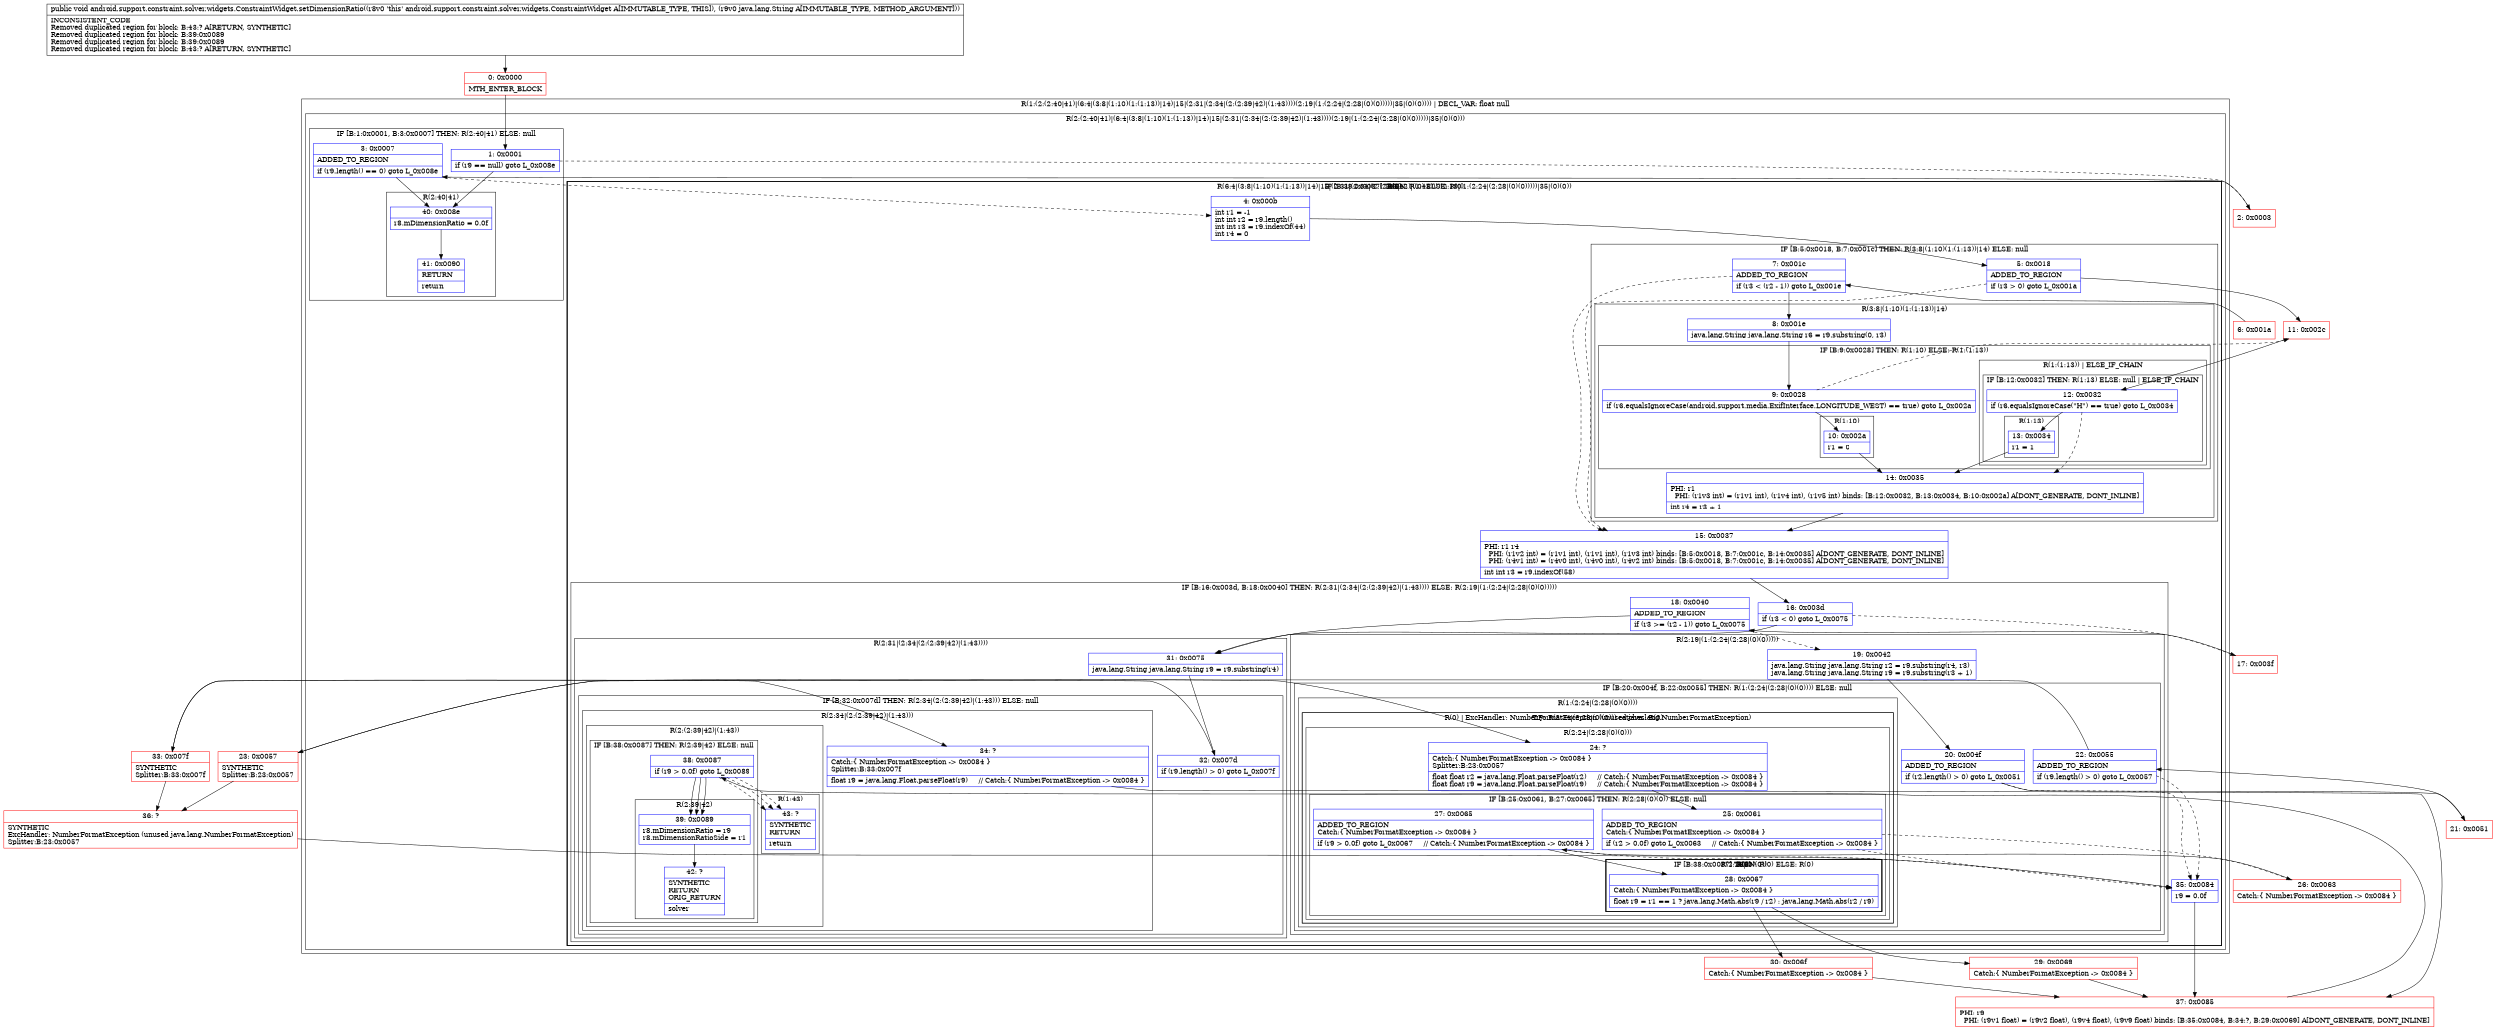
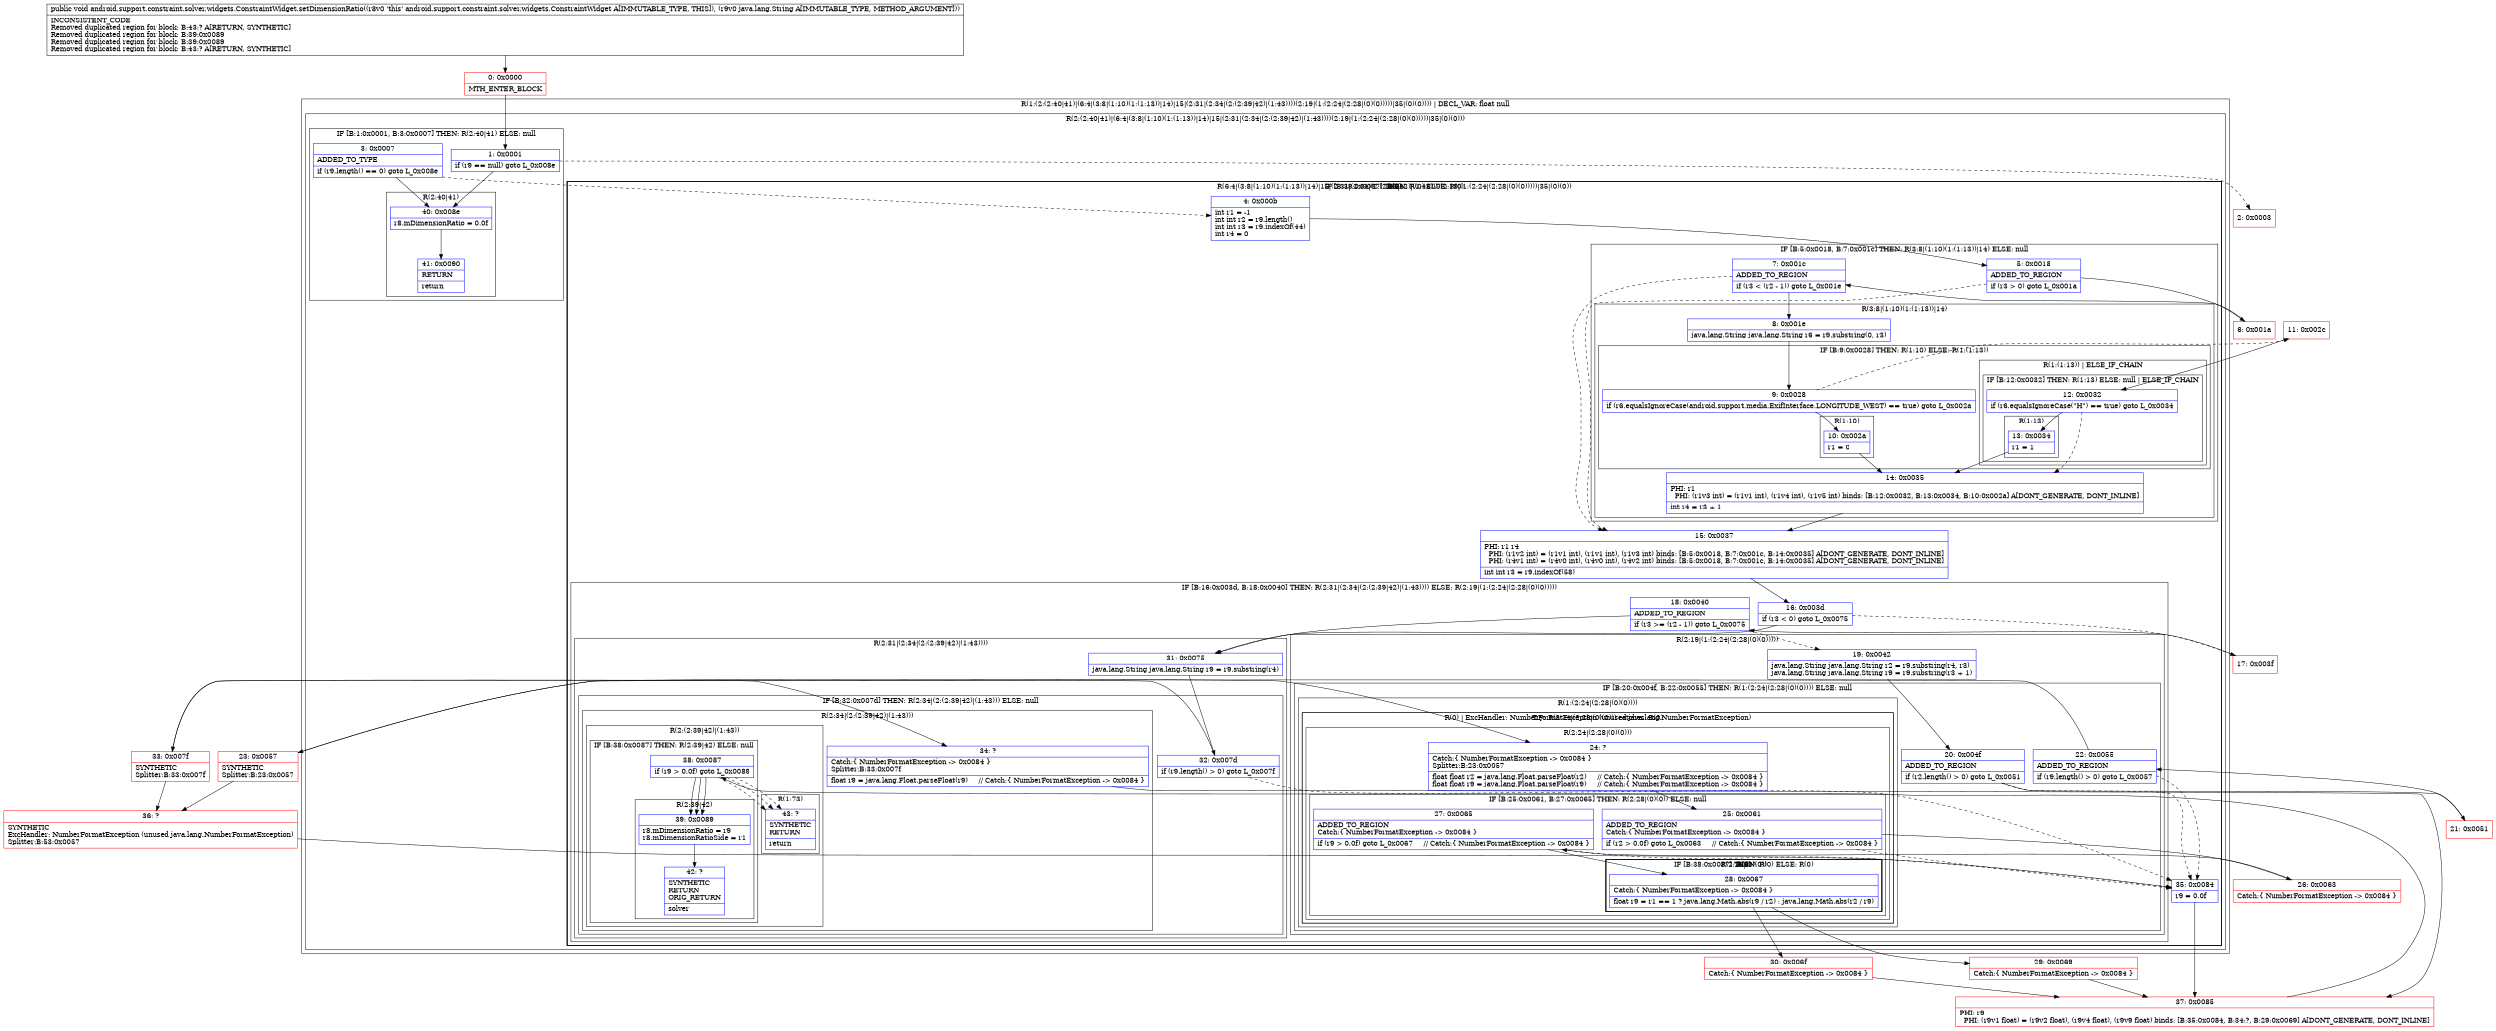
(353, 160) -> (348, 160)
(1355, 178) -> none
(2192, 286) -> (2164, 289)
(790, 800) -> (790, 800)
none -> (1923, 801)
(44, 842) -> (44, 842)
(2086, 845) -> (2096, 846)
